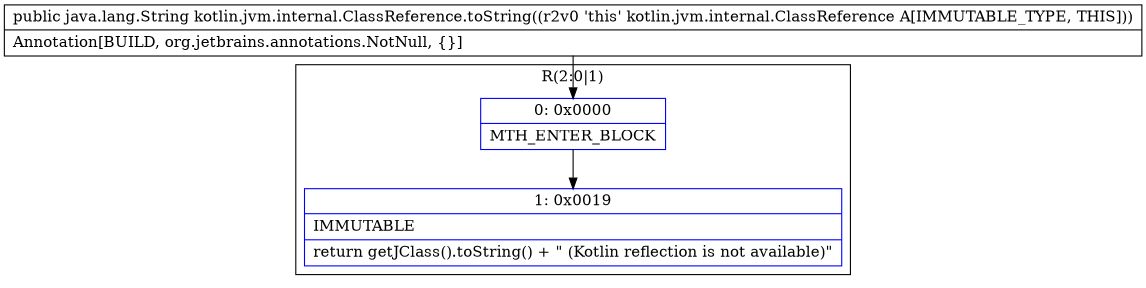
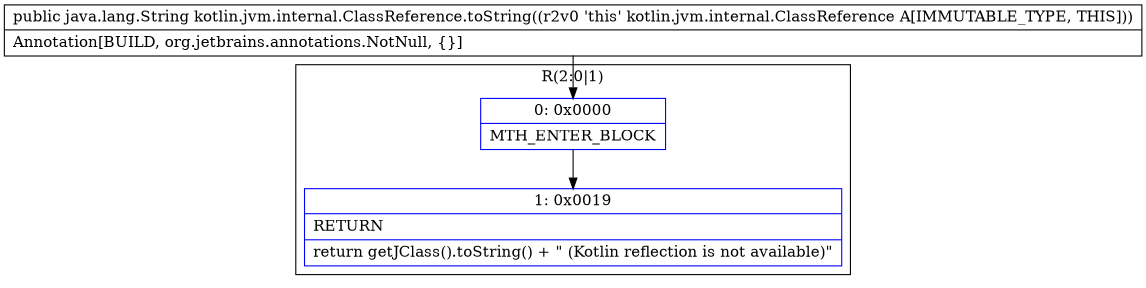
(364, 226) -> (349, 226)
